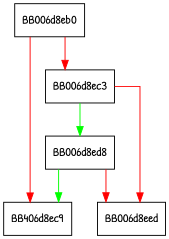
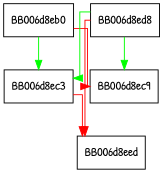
(65, 49) -> (39, 49)
(80, 115) -> (80, 40)
(38, 219) -> (124, 86)
